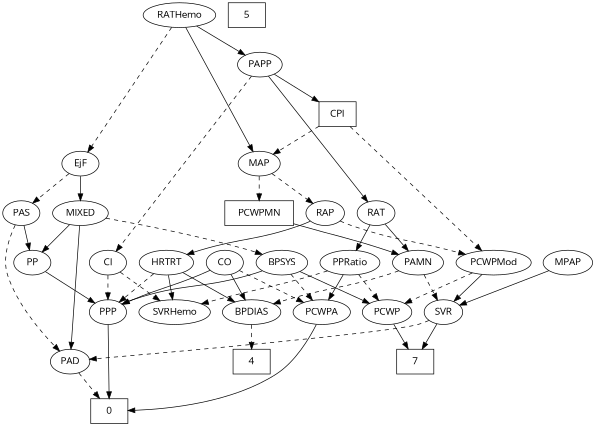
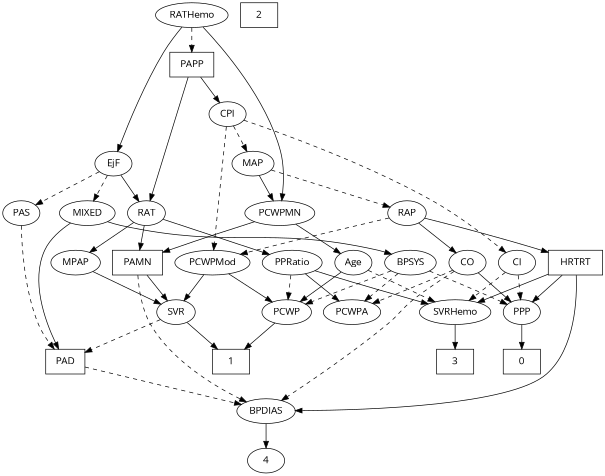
(247, 15) -> (259, 15)
(218, 39) -> (192, 37)
(260, 65) -> (192, 65)
(218, 86) -> (260, 103)
(132, 87) -> (147, 84)
(338, 114) -> (228, 114)
(186, 161) -> (378, 173)
(80, 185) -> (102, 185)
(259, 185) -> (265, 185)
none -> (128, 186)
(259, 213) -> (280, 213)
(181, 233) -> (246, 238)
none -> (115, 235)
none -> (435, 236)
(32, 263) -> none
(166, 263) -> (575, 263)
none -> (353, 263)
(418, 263) -> (138, 263)
(143, 283) -> (550, 286)
(236, 284) -> (372, 336)
(429, 284) -> (155, 285)
(328, 285) -> (352, 286)
(195, 286) -> (465, 286)
(442, 287) -> (248, 286)
(262, 289) -> (368, 287)
(252, 334) -> (266, 433)
(70, 362) -> (65, 362)
(252, 362) -> (266, 461)
(415, 362) -> (231, 362)
none -> (455, 362)
(87, 383) -> (160, 385)
(239, 392) -> none
